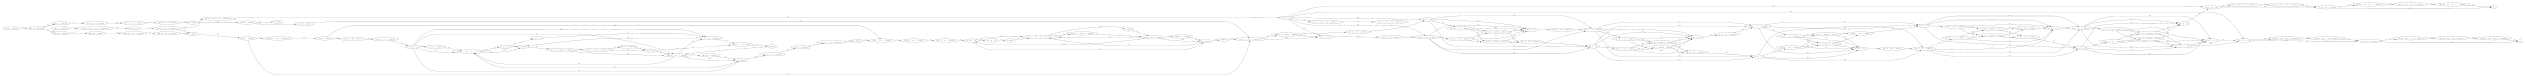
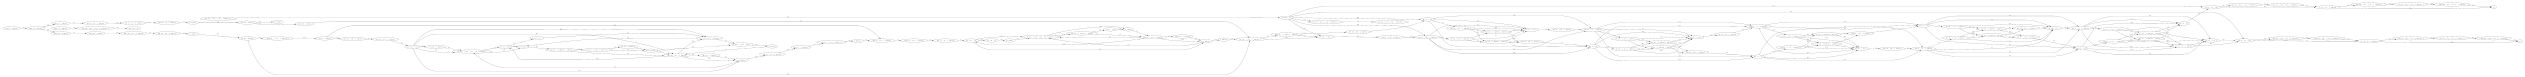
(167, 28) -> none
none -> (1110, 29)
(574, 64) -> (585, 60)
